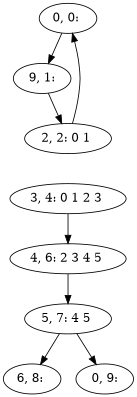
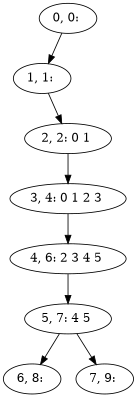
(42, 78) -> (42, 78)
(80, 83) -> (68, 165)
(105, 379) -> (105, 379)
